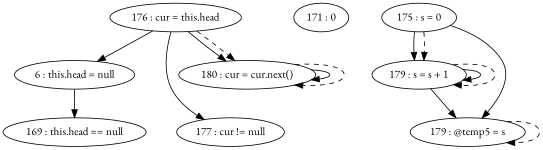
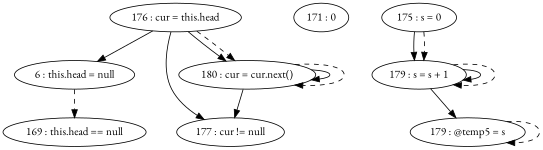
(500, 58) -> none
(75, 100) -> (75, 100)
none -> (240, 100)
